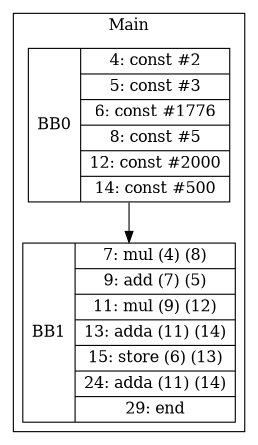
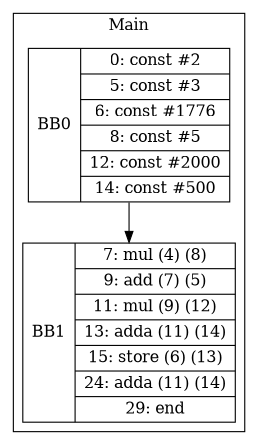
(155, 61) -> (155, 61)
